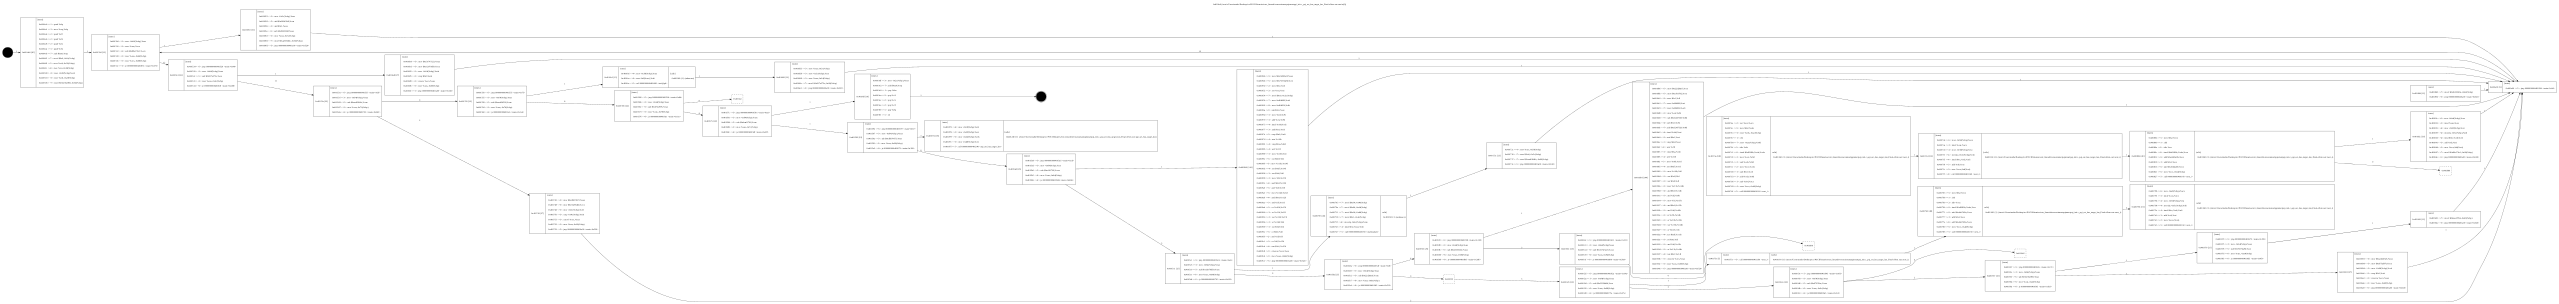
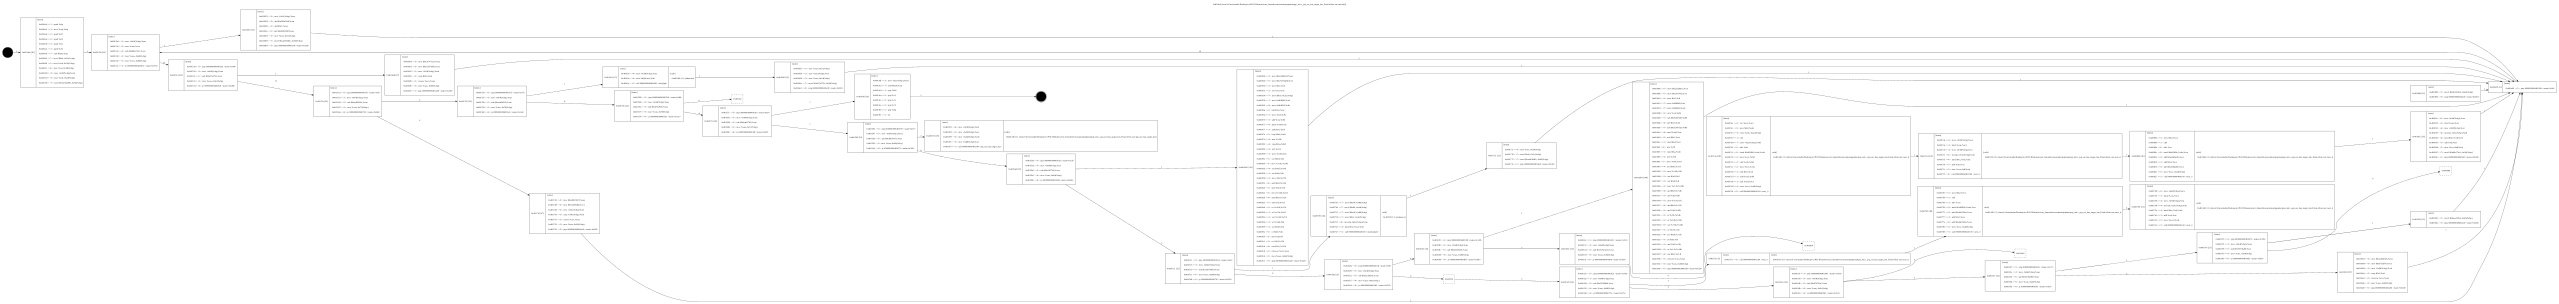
(2387, 166) -> (2349, 210)
